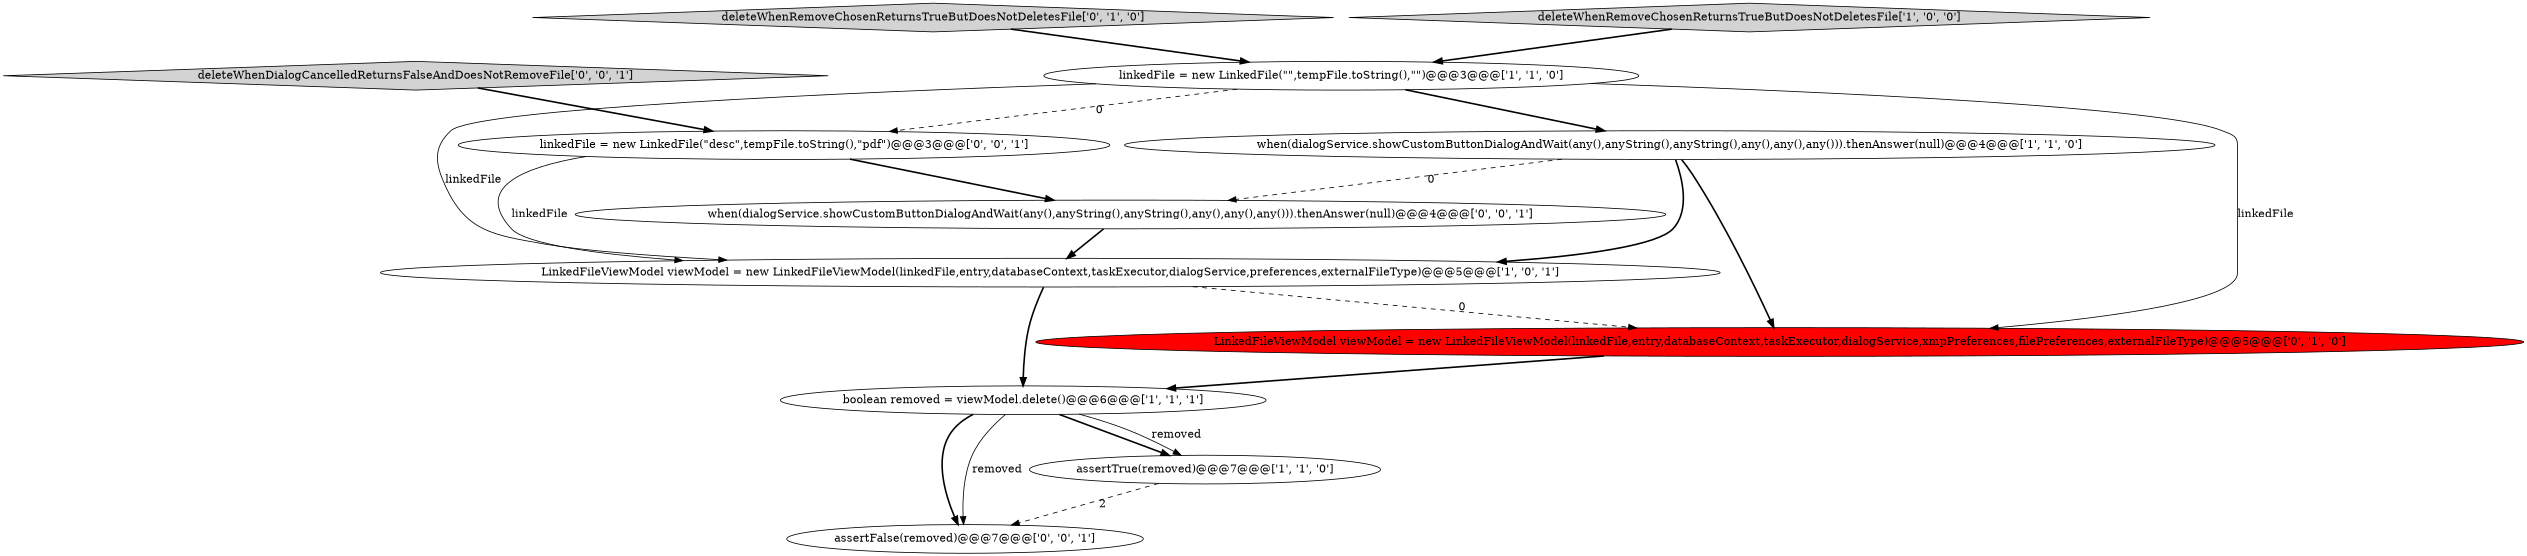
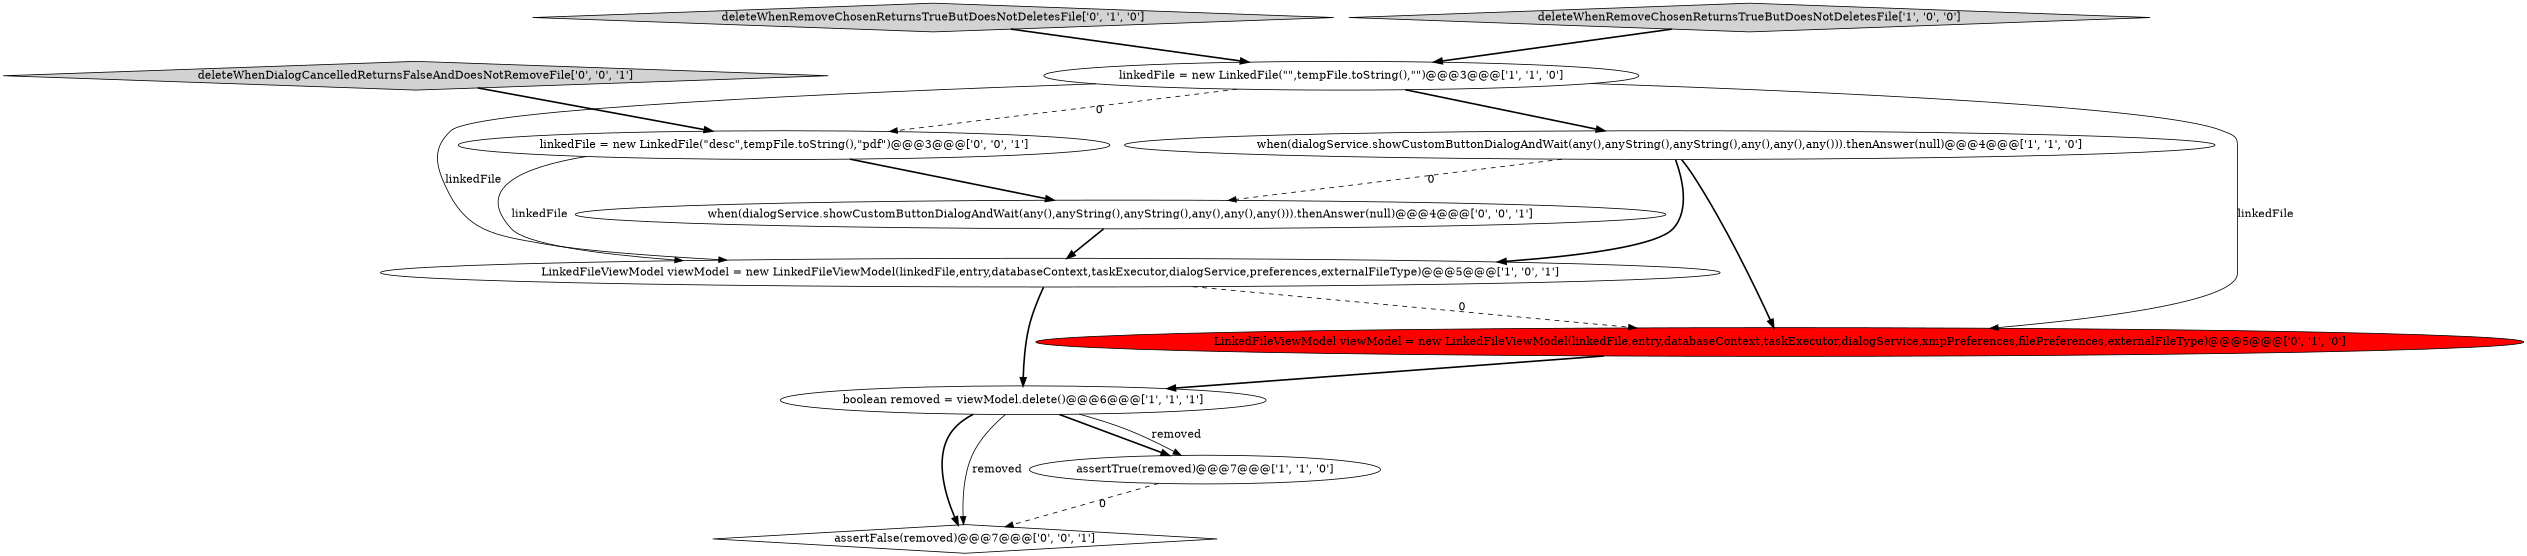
(1103, 504) -> (1103, 504)
(965, 539) -> (965, 539)
